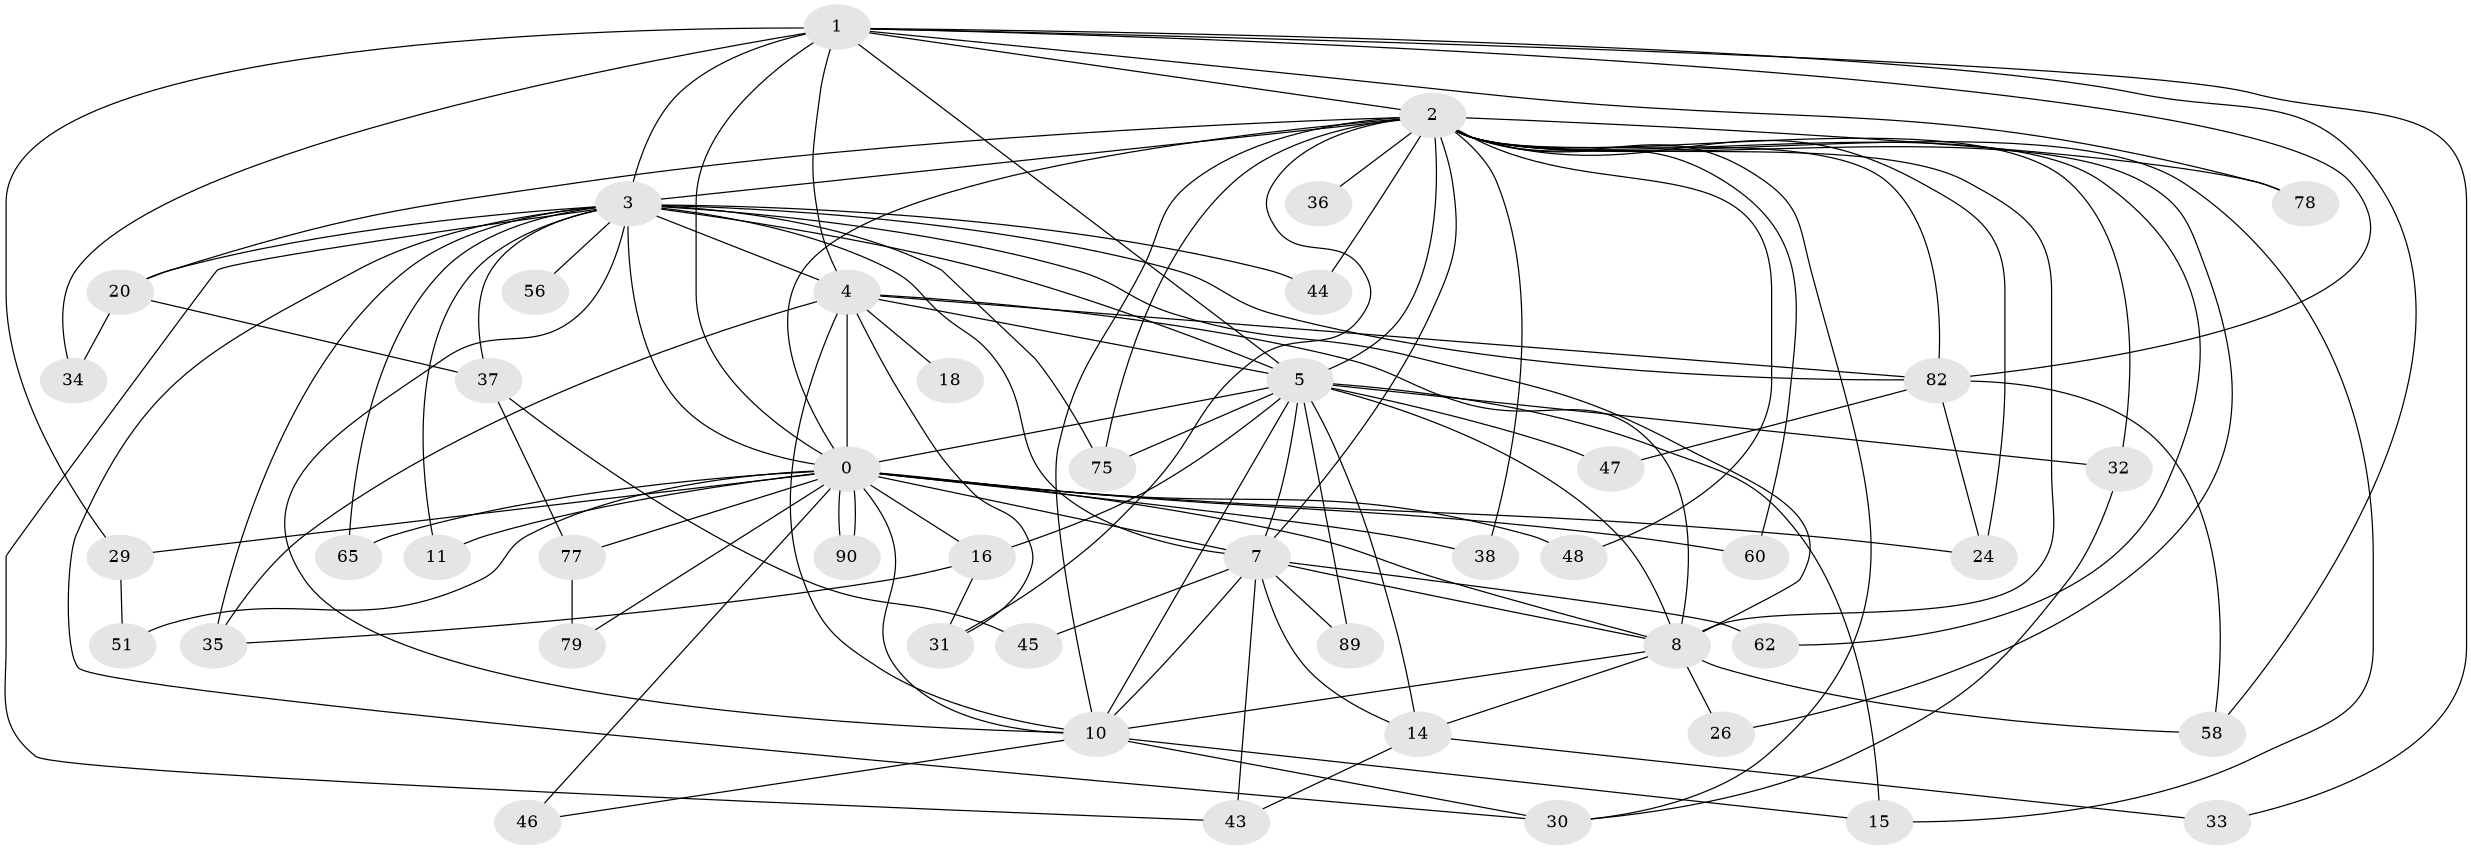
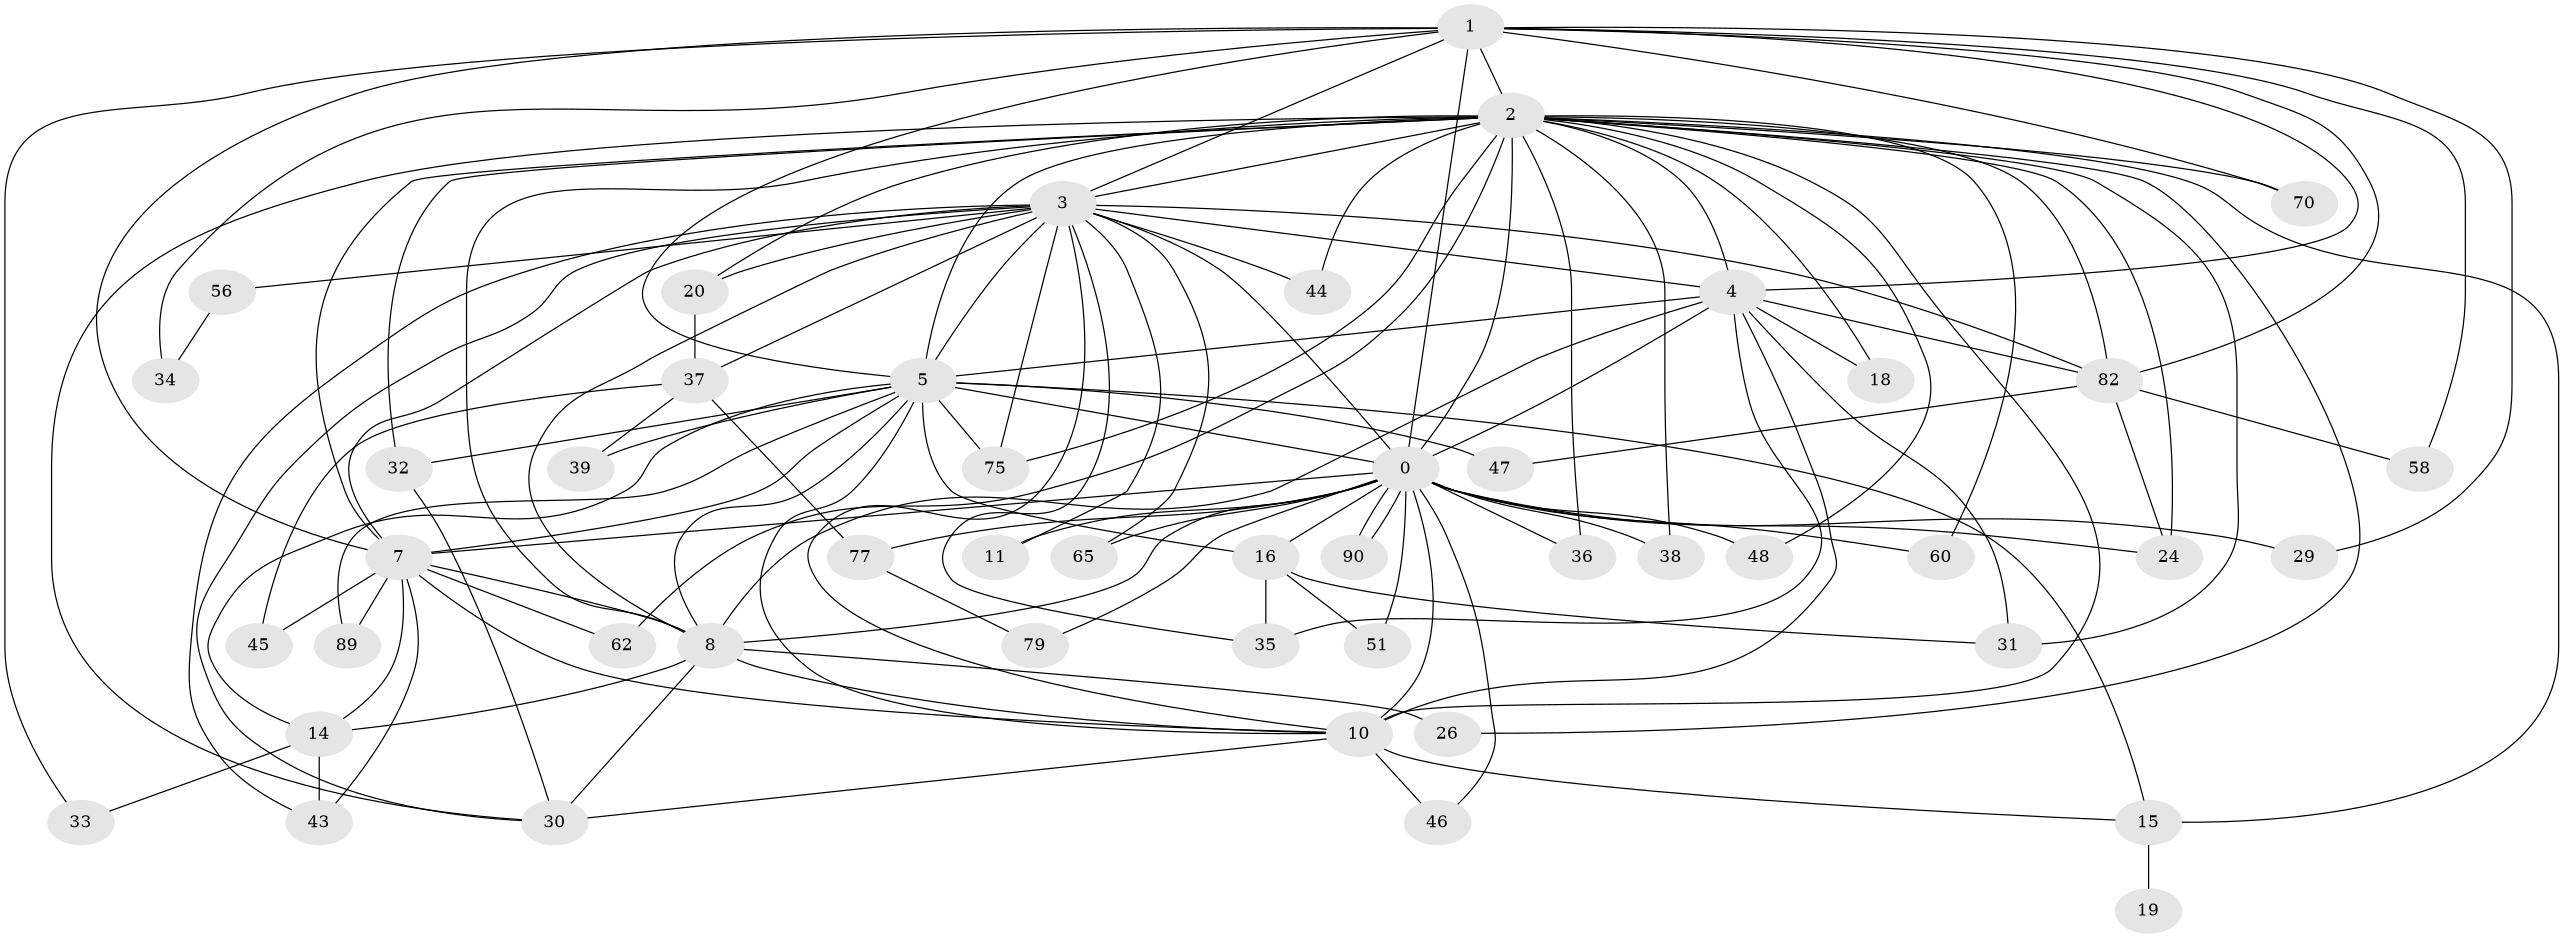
none -> (433, 77)
none -> (1661, 166)
none -> (1737, 198)
(2306, 204) -> (2305, 204)
(97, 336) -> (194, 336)
none -> (581, 469)
none -> (1494, 513)
(122, 602) -> (1322, 602)
(1950, 713) -> (633, 734)
none -> (2149, 911)
